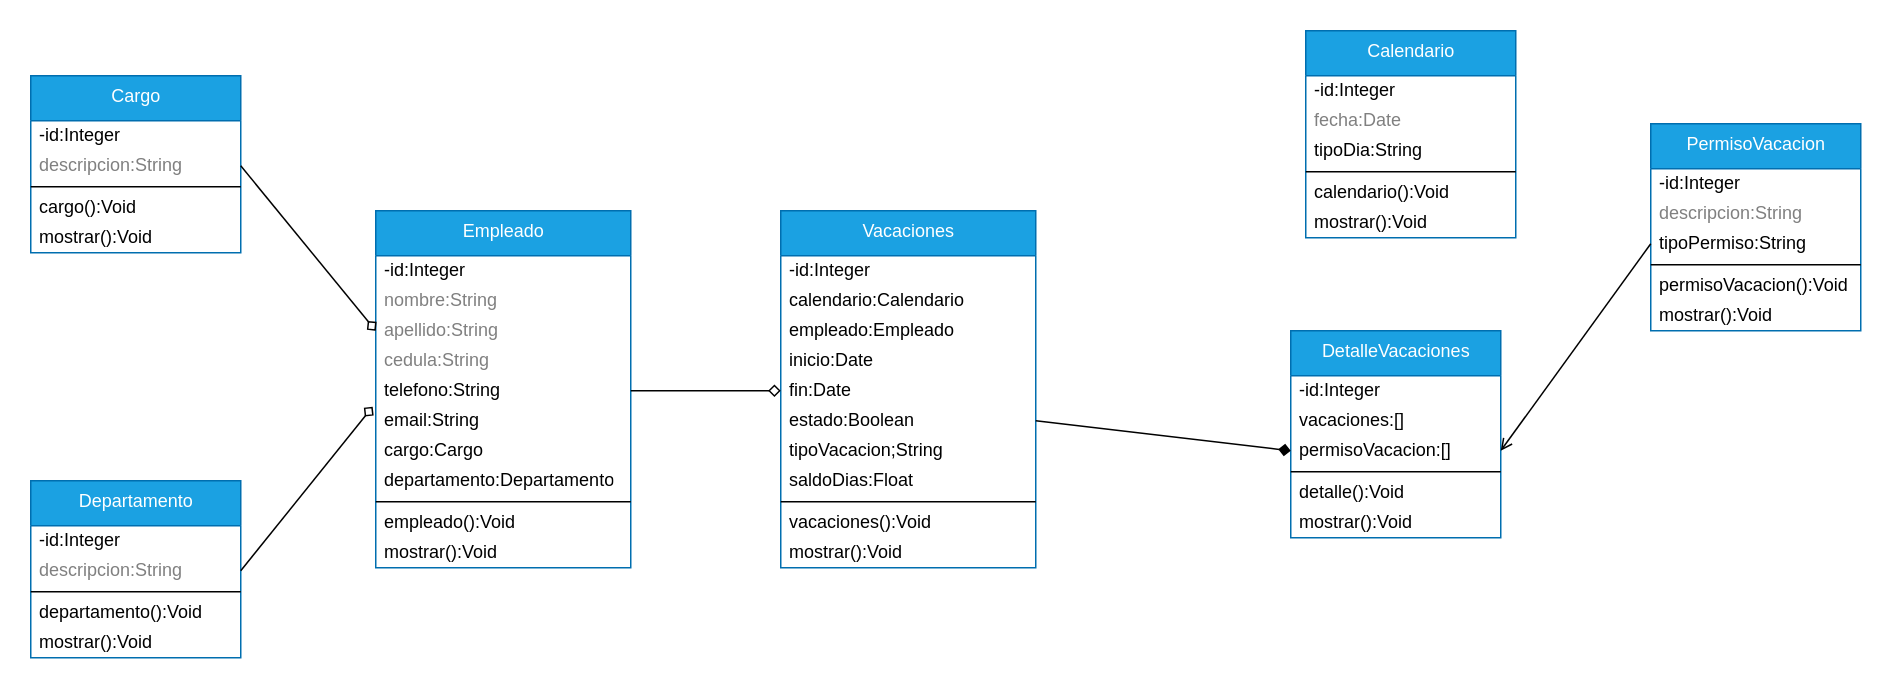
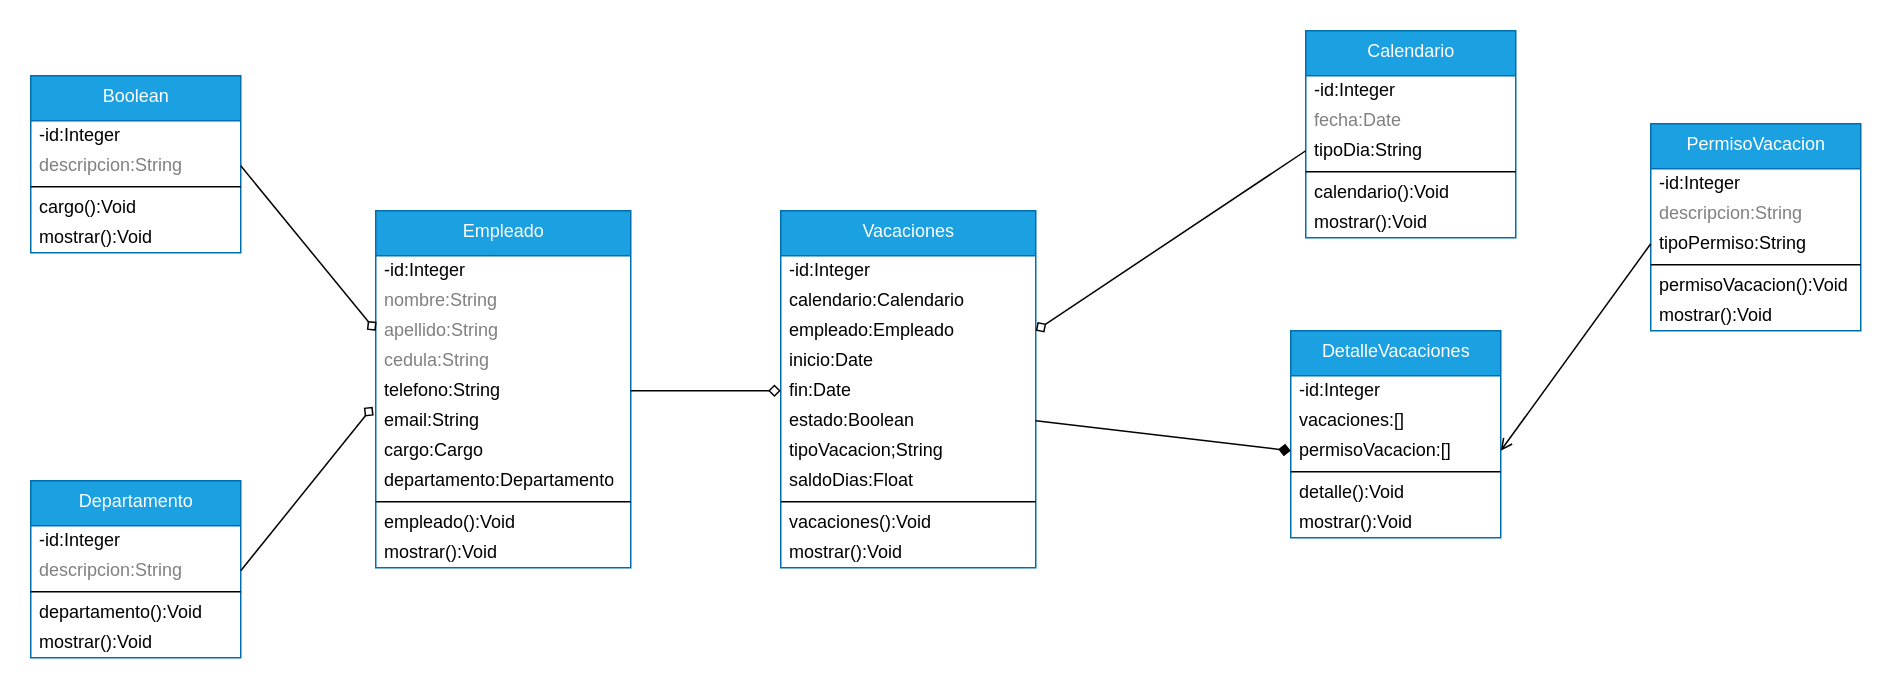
(137, 97) -> (137, 97)
none -> (1175, 238)
